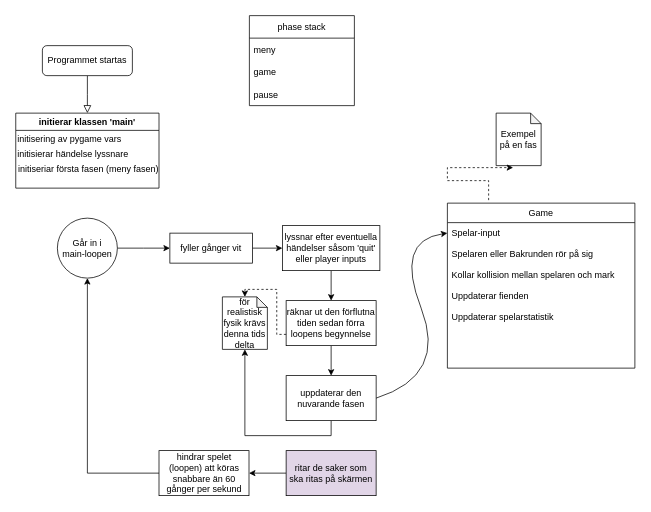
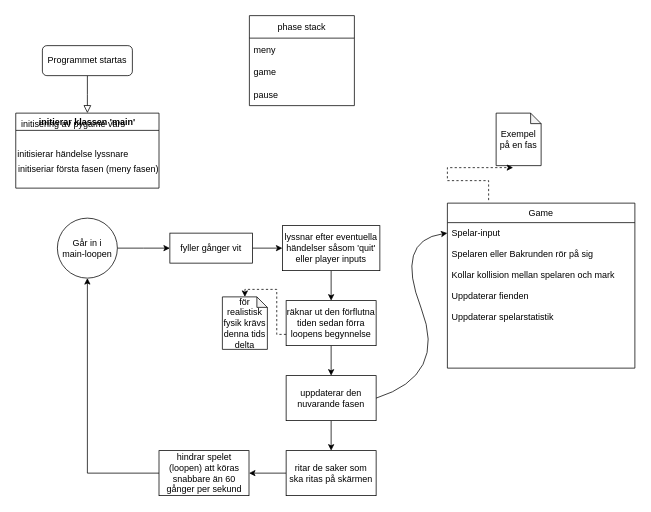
(72, 139) -> (76, 124)
(288, 435) -> (331, 442)
(331, 473) -> (331, 473)
